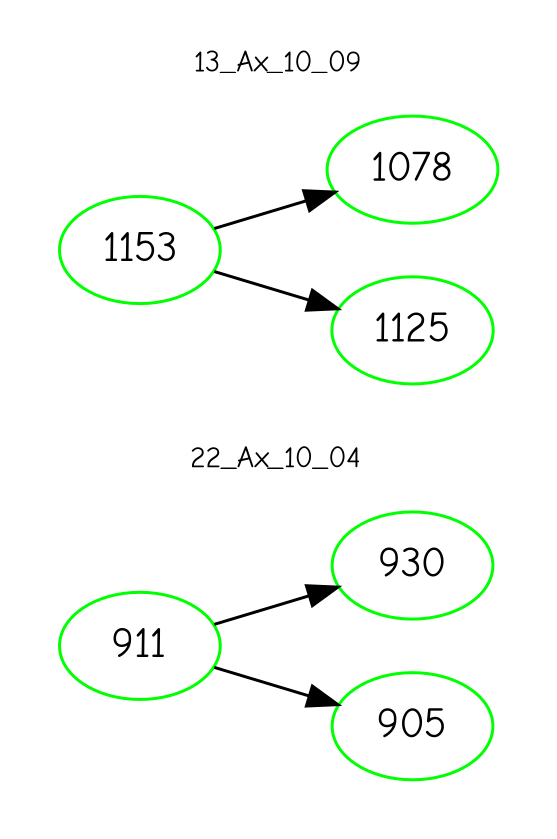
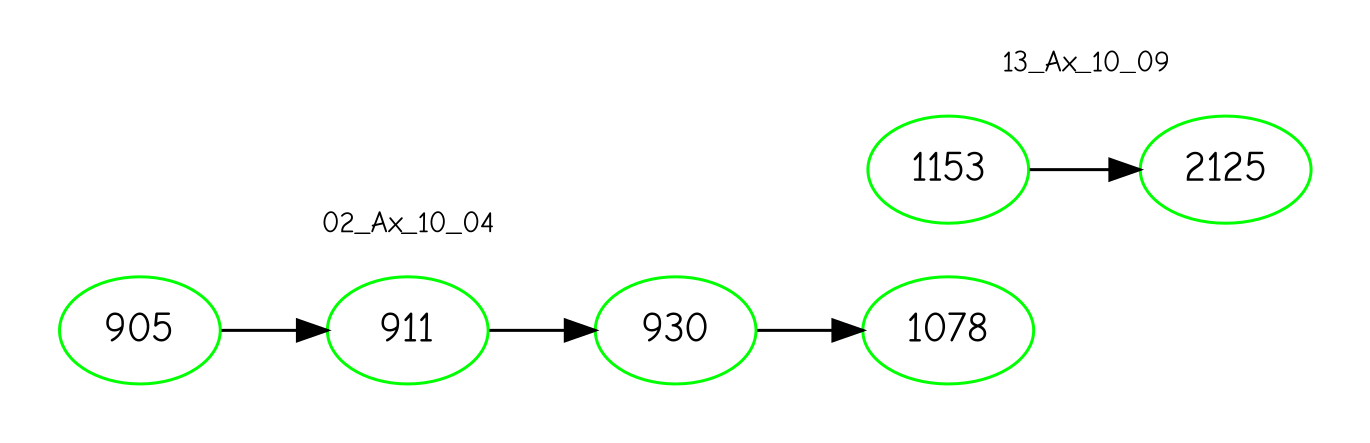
(260, 215) -> (799, 330)
(413, 330) -> (1226, 170)
(276, 460) -> (408, 225)
(262, 682) -> (259, 330)
